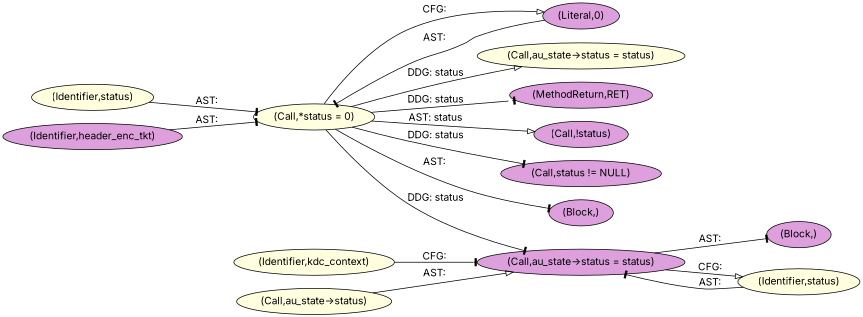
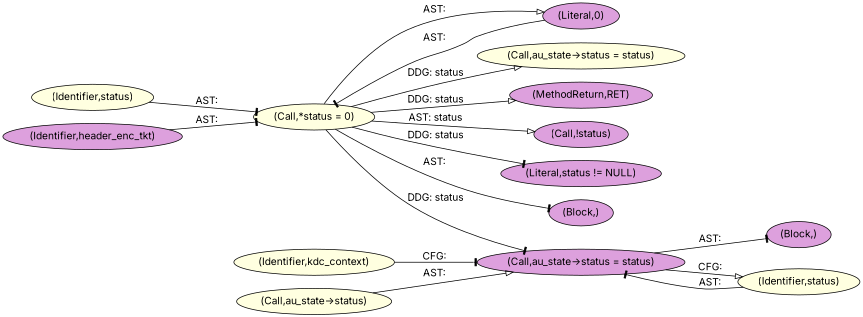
(436, 10) -> (436, 10)
(440, 107) -> (440, 107)
(581, 174) -> (581, 174)
